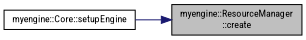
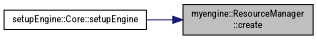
(70, 20) -> (75, 20)
